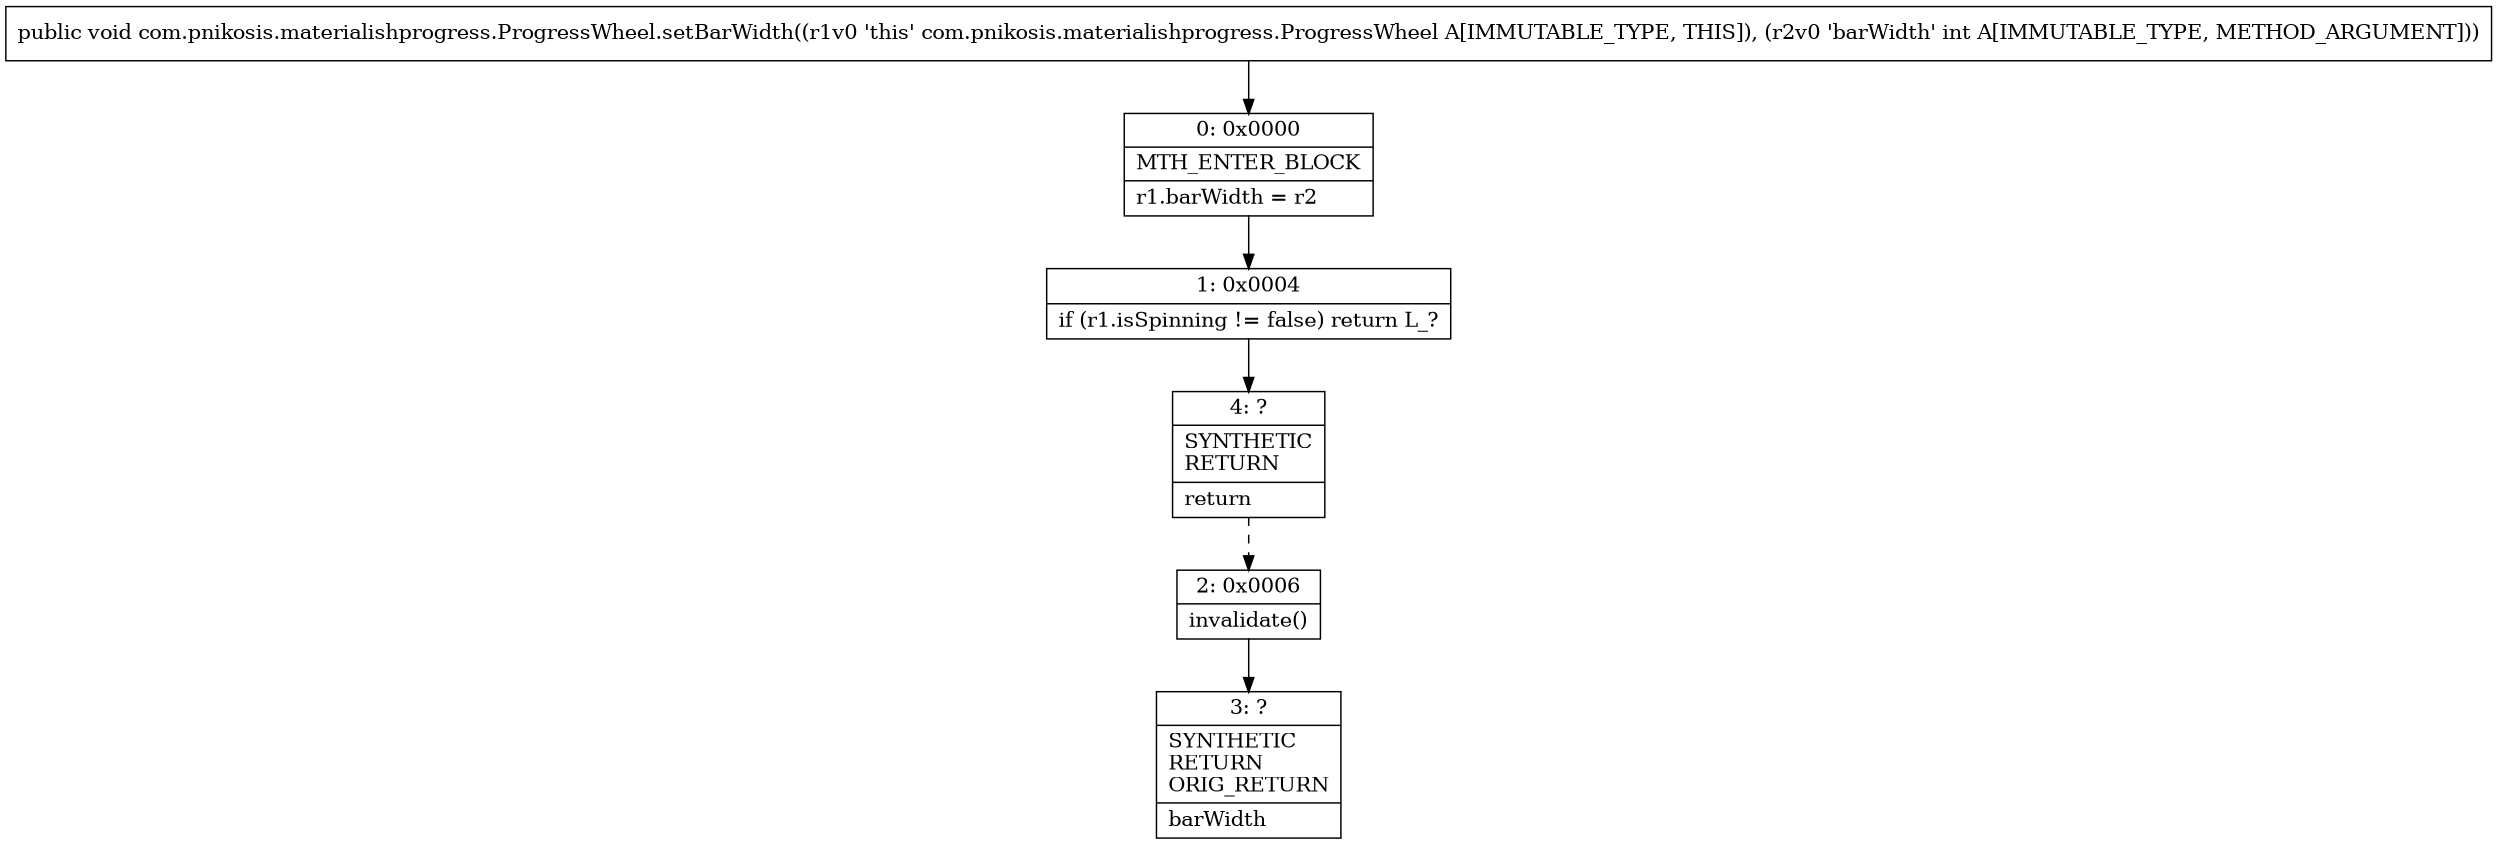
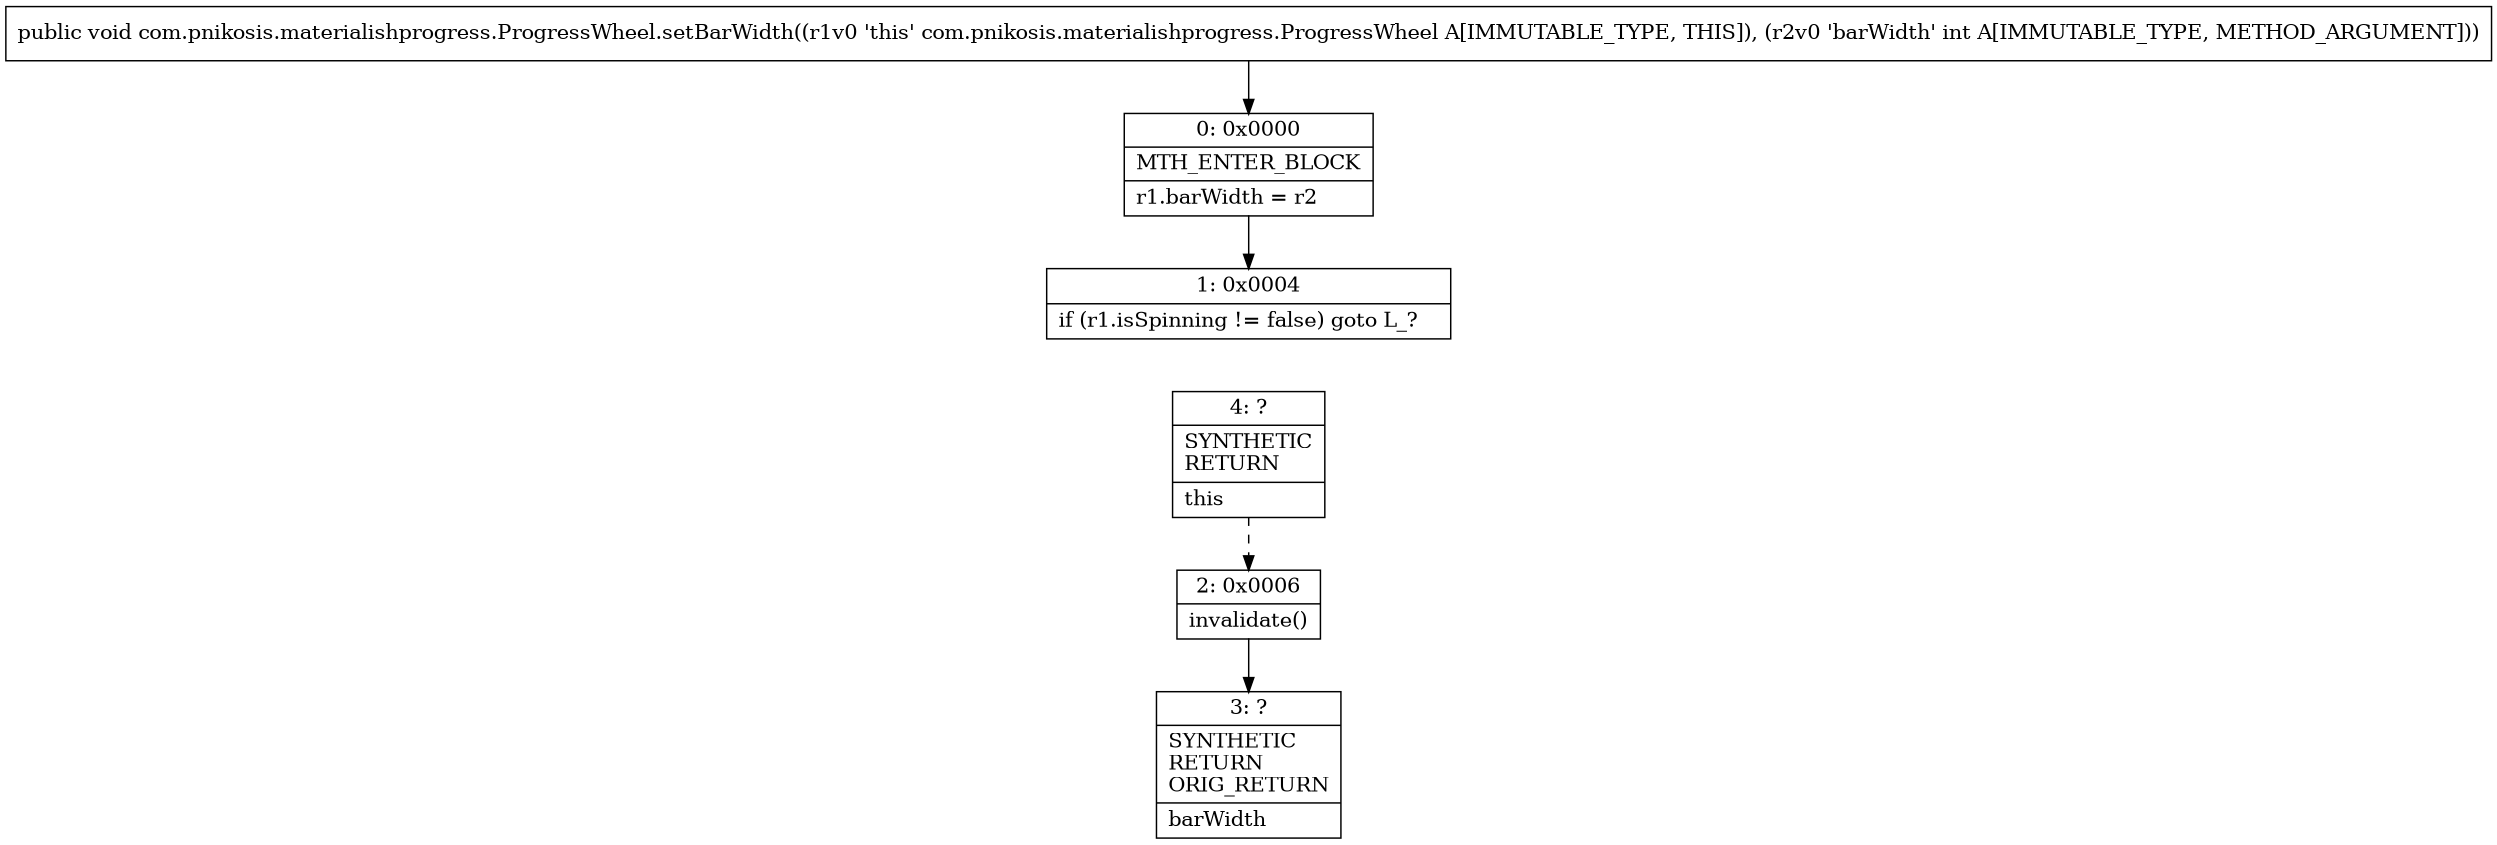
(1249, 321) -> (1238, 321)
(1249, 358) -> none
(1218, 499) -> (1205, 499)
